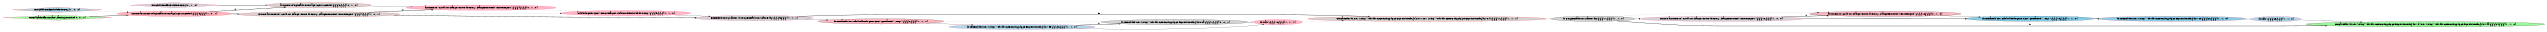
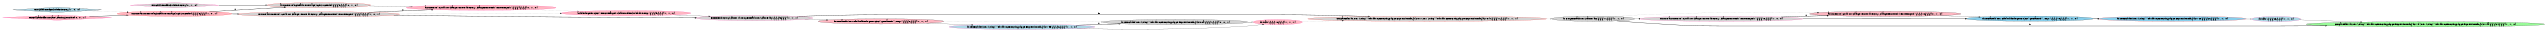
(57, 10) -> (57, 10)
(57, 18) -> (57, 18)
